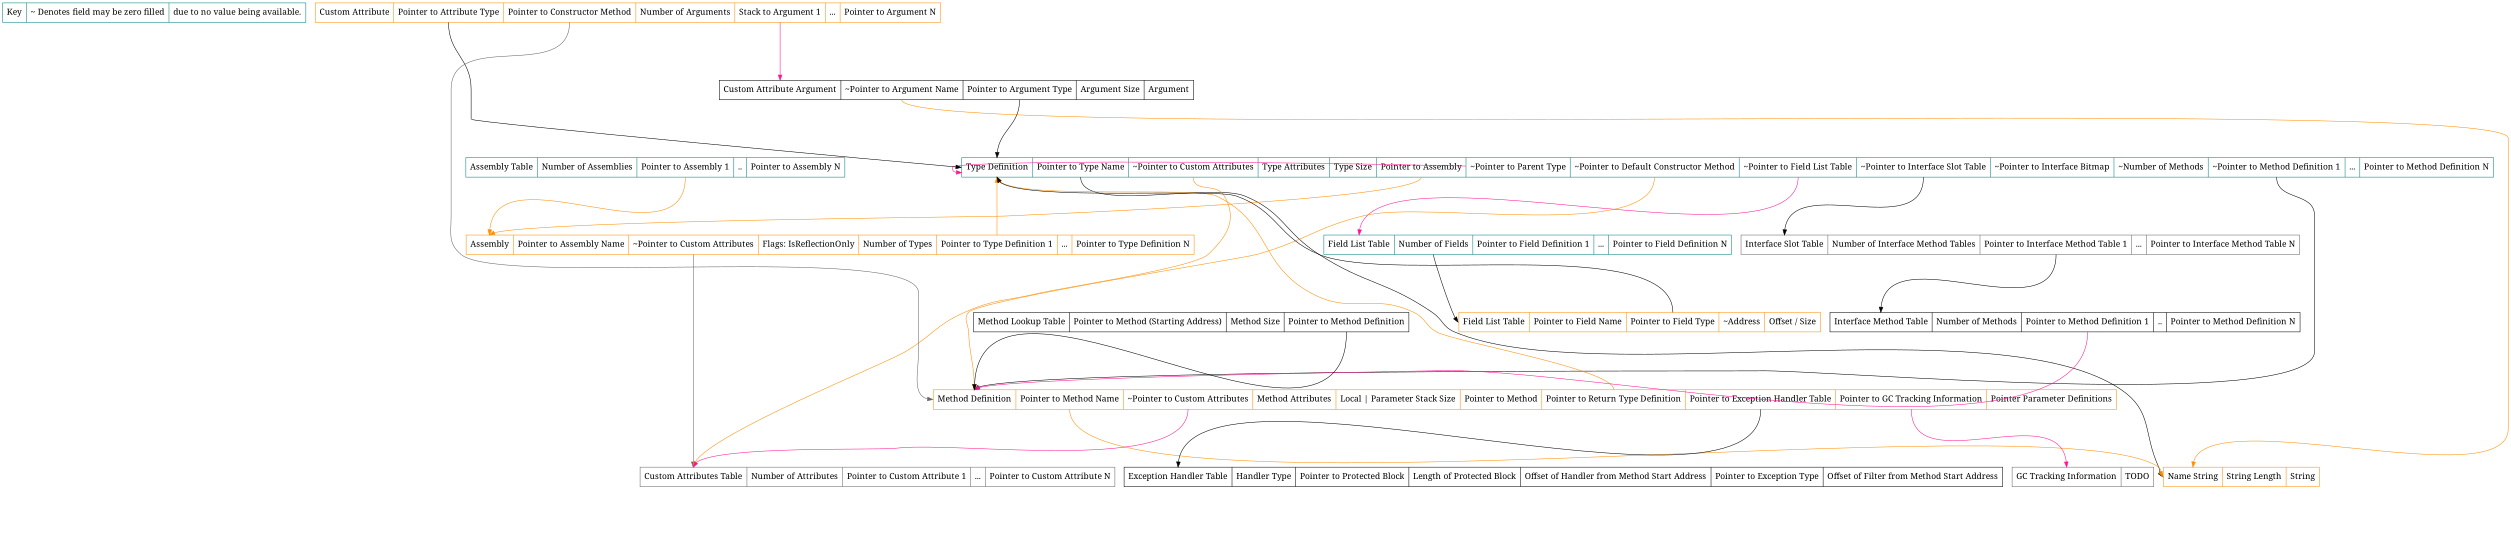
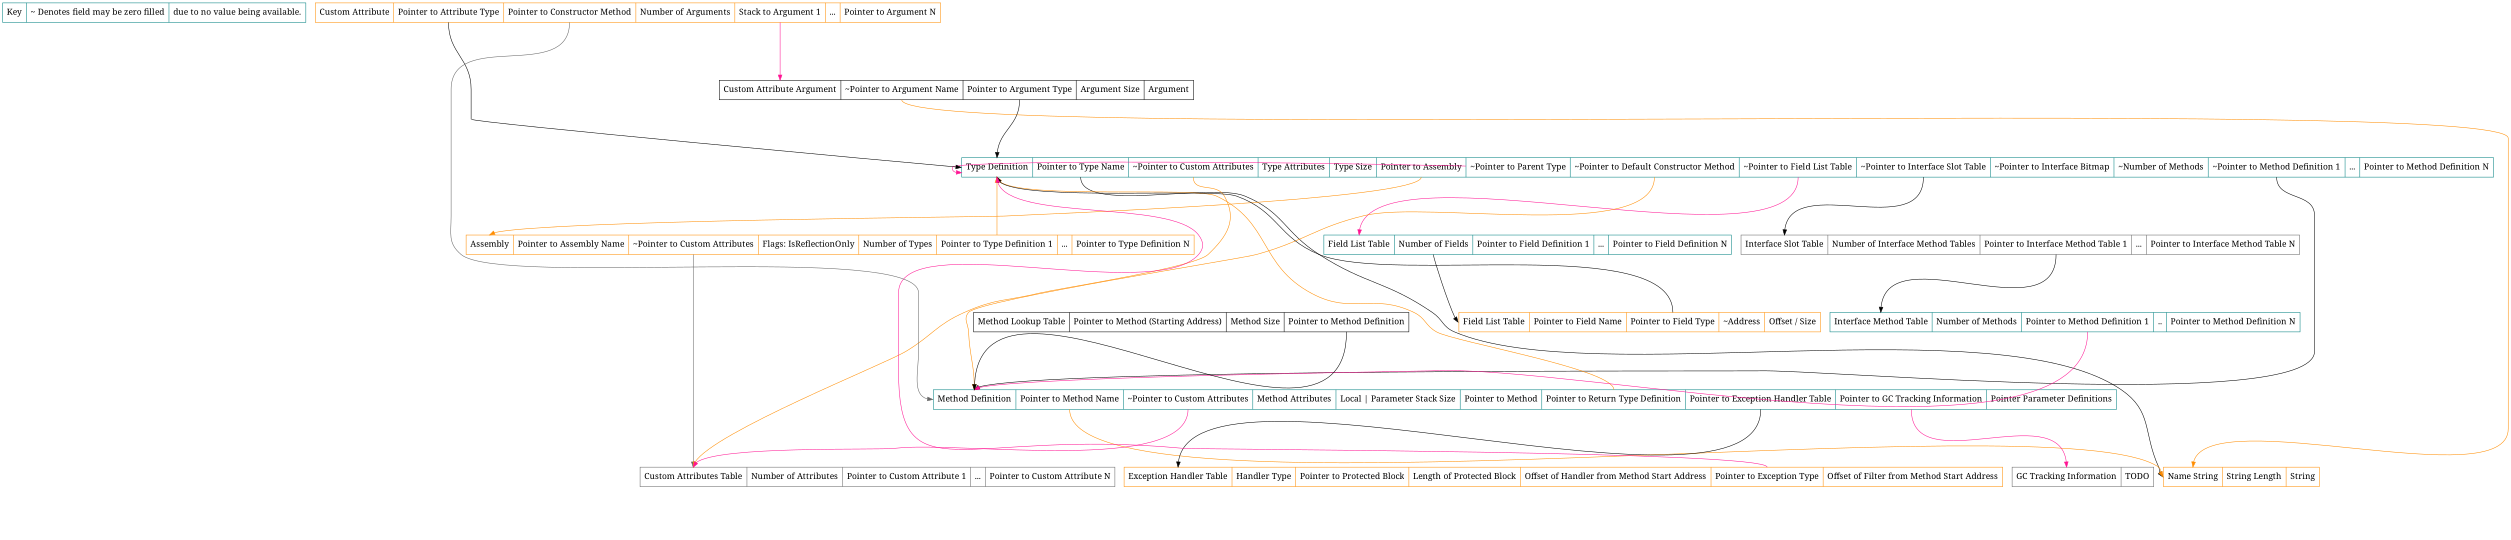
(655, 167) -> none
(2065, 322) -> (2065, 322)
(1525, 400) -> (1525, 400)
none -> (1031, 446)
(1563, 477) -> (1563, 477)
